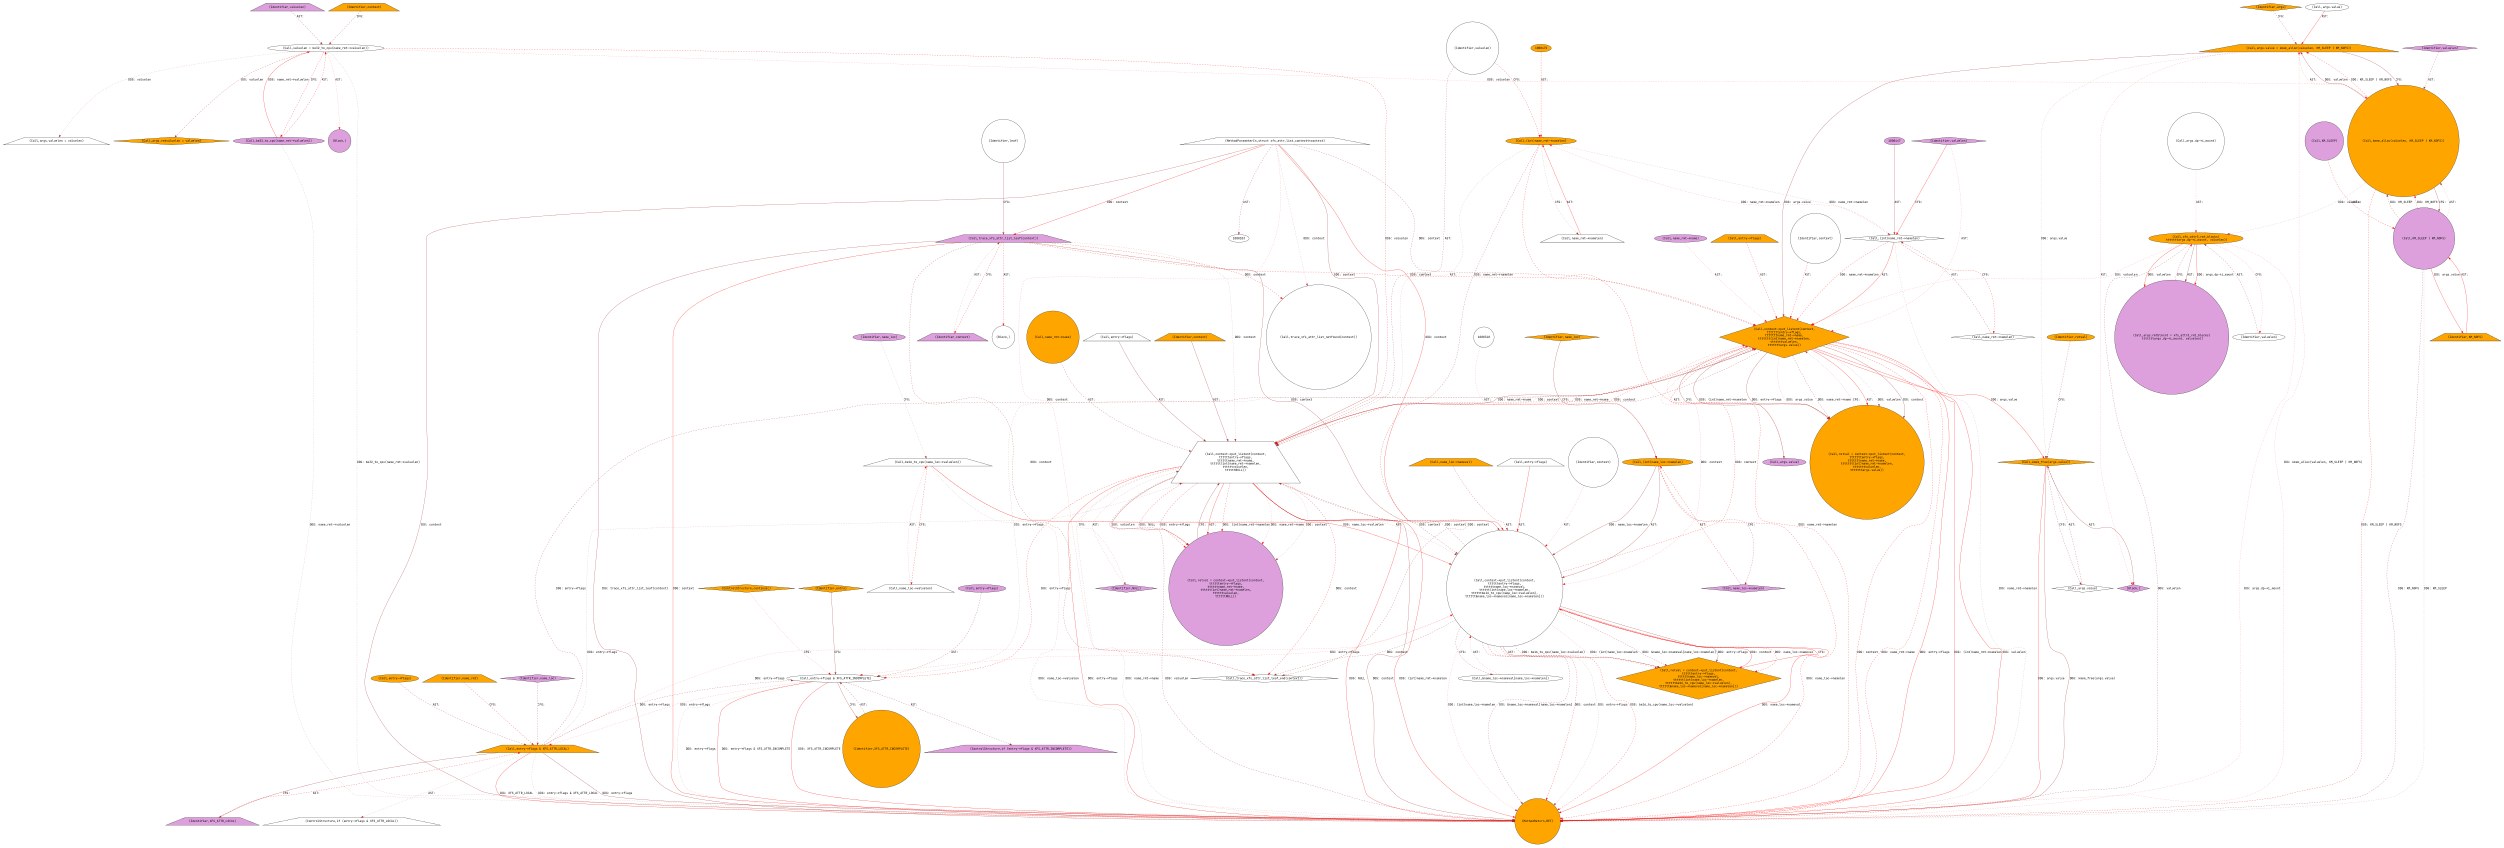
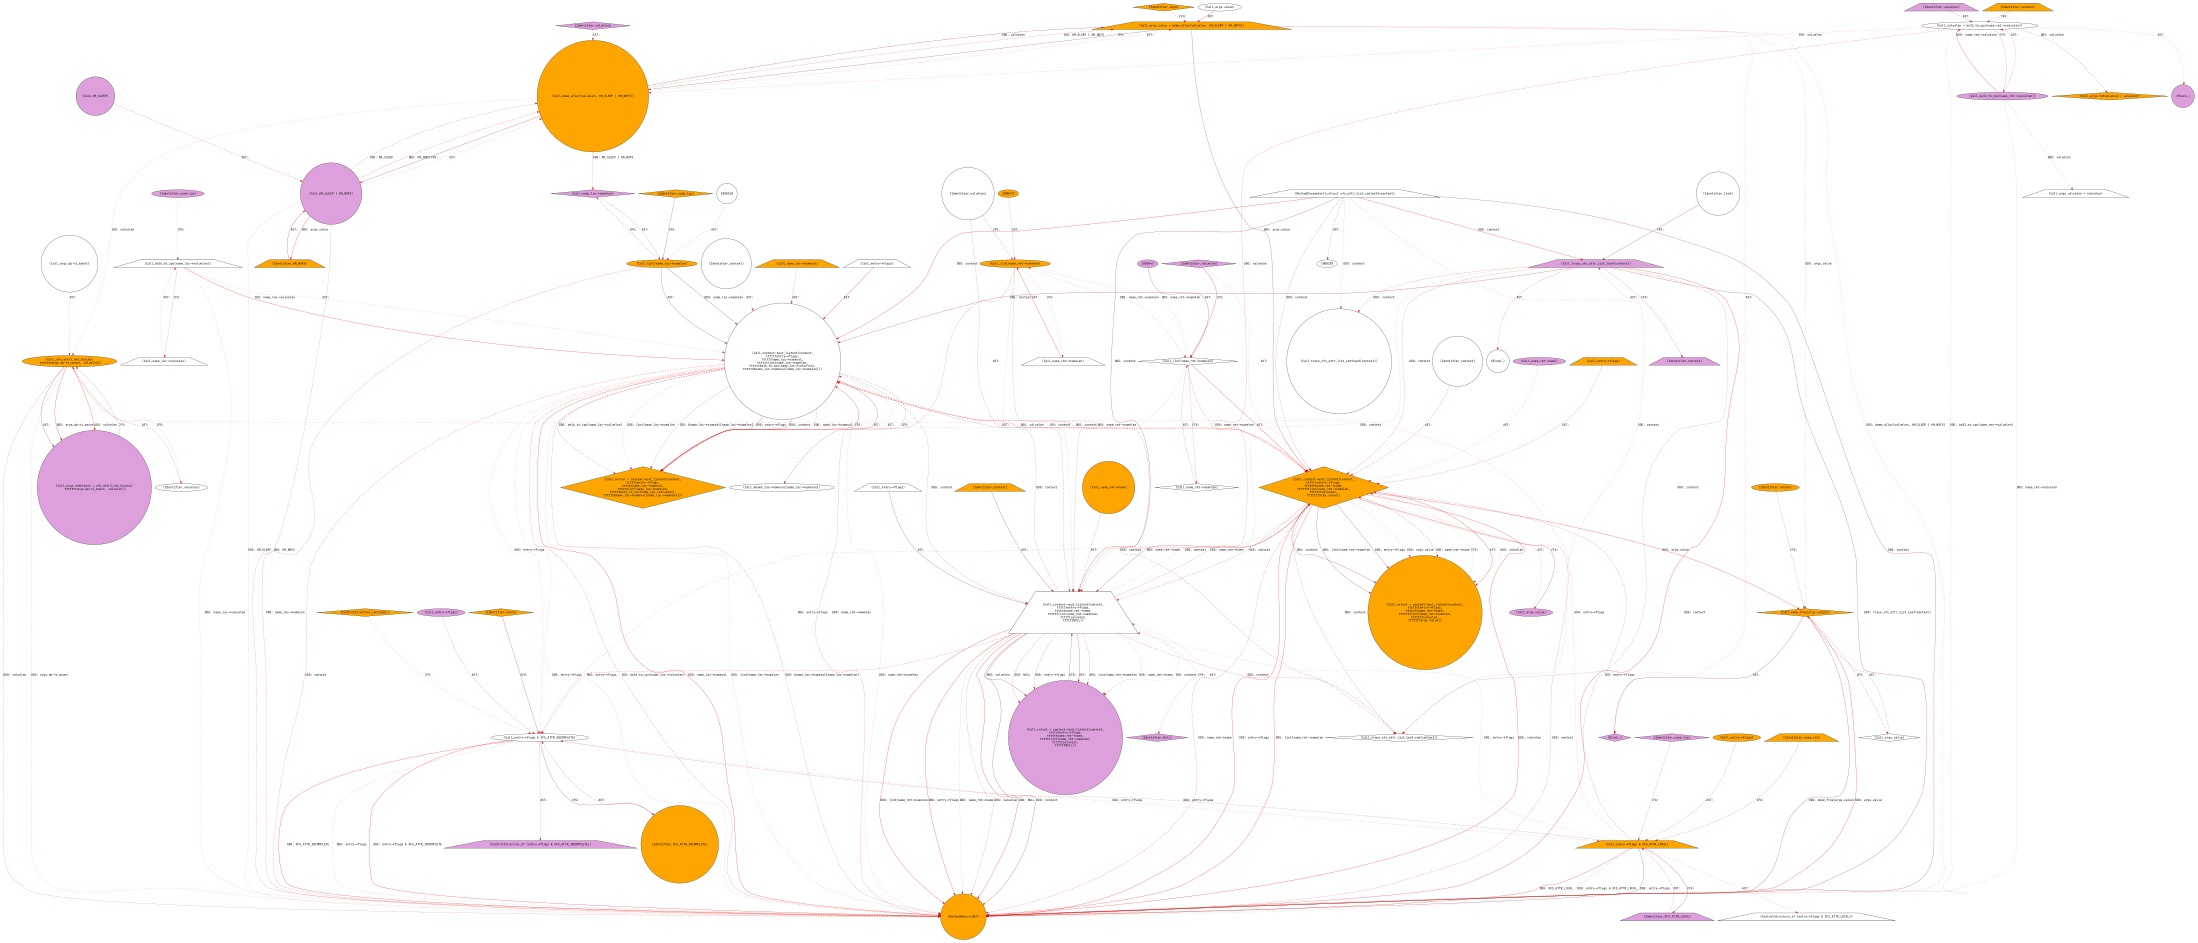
(166, 69) -> (2038, 144)
(2254, 800) -> (593, 170)
